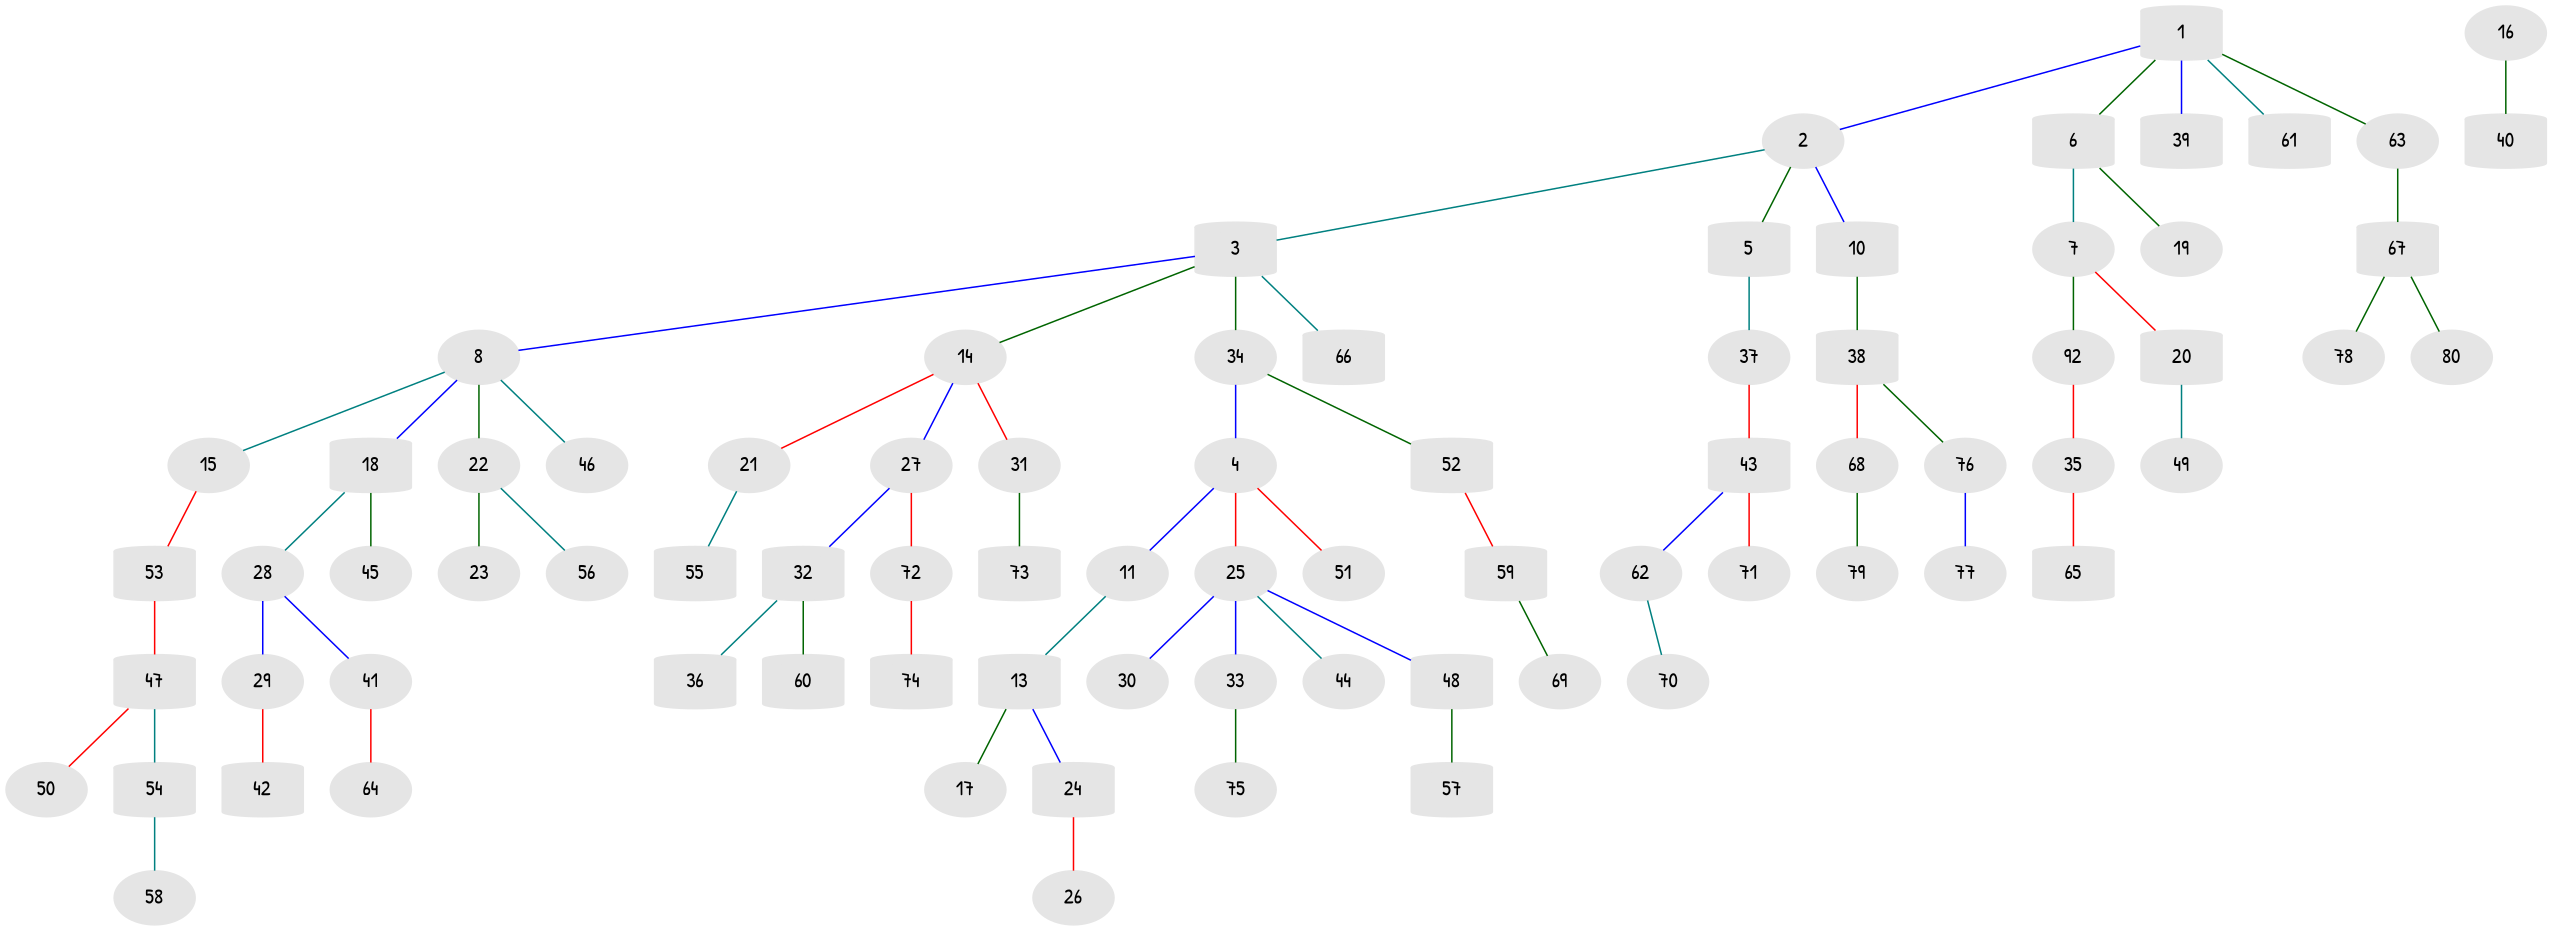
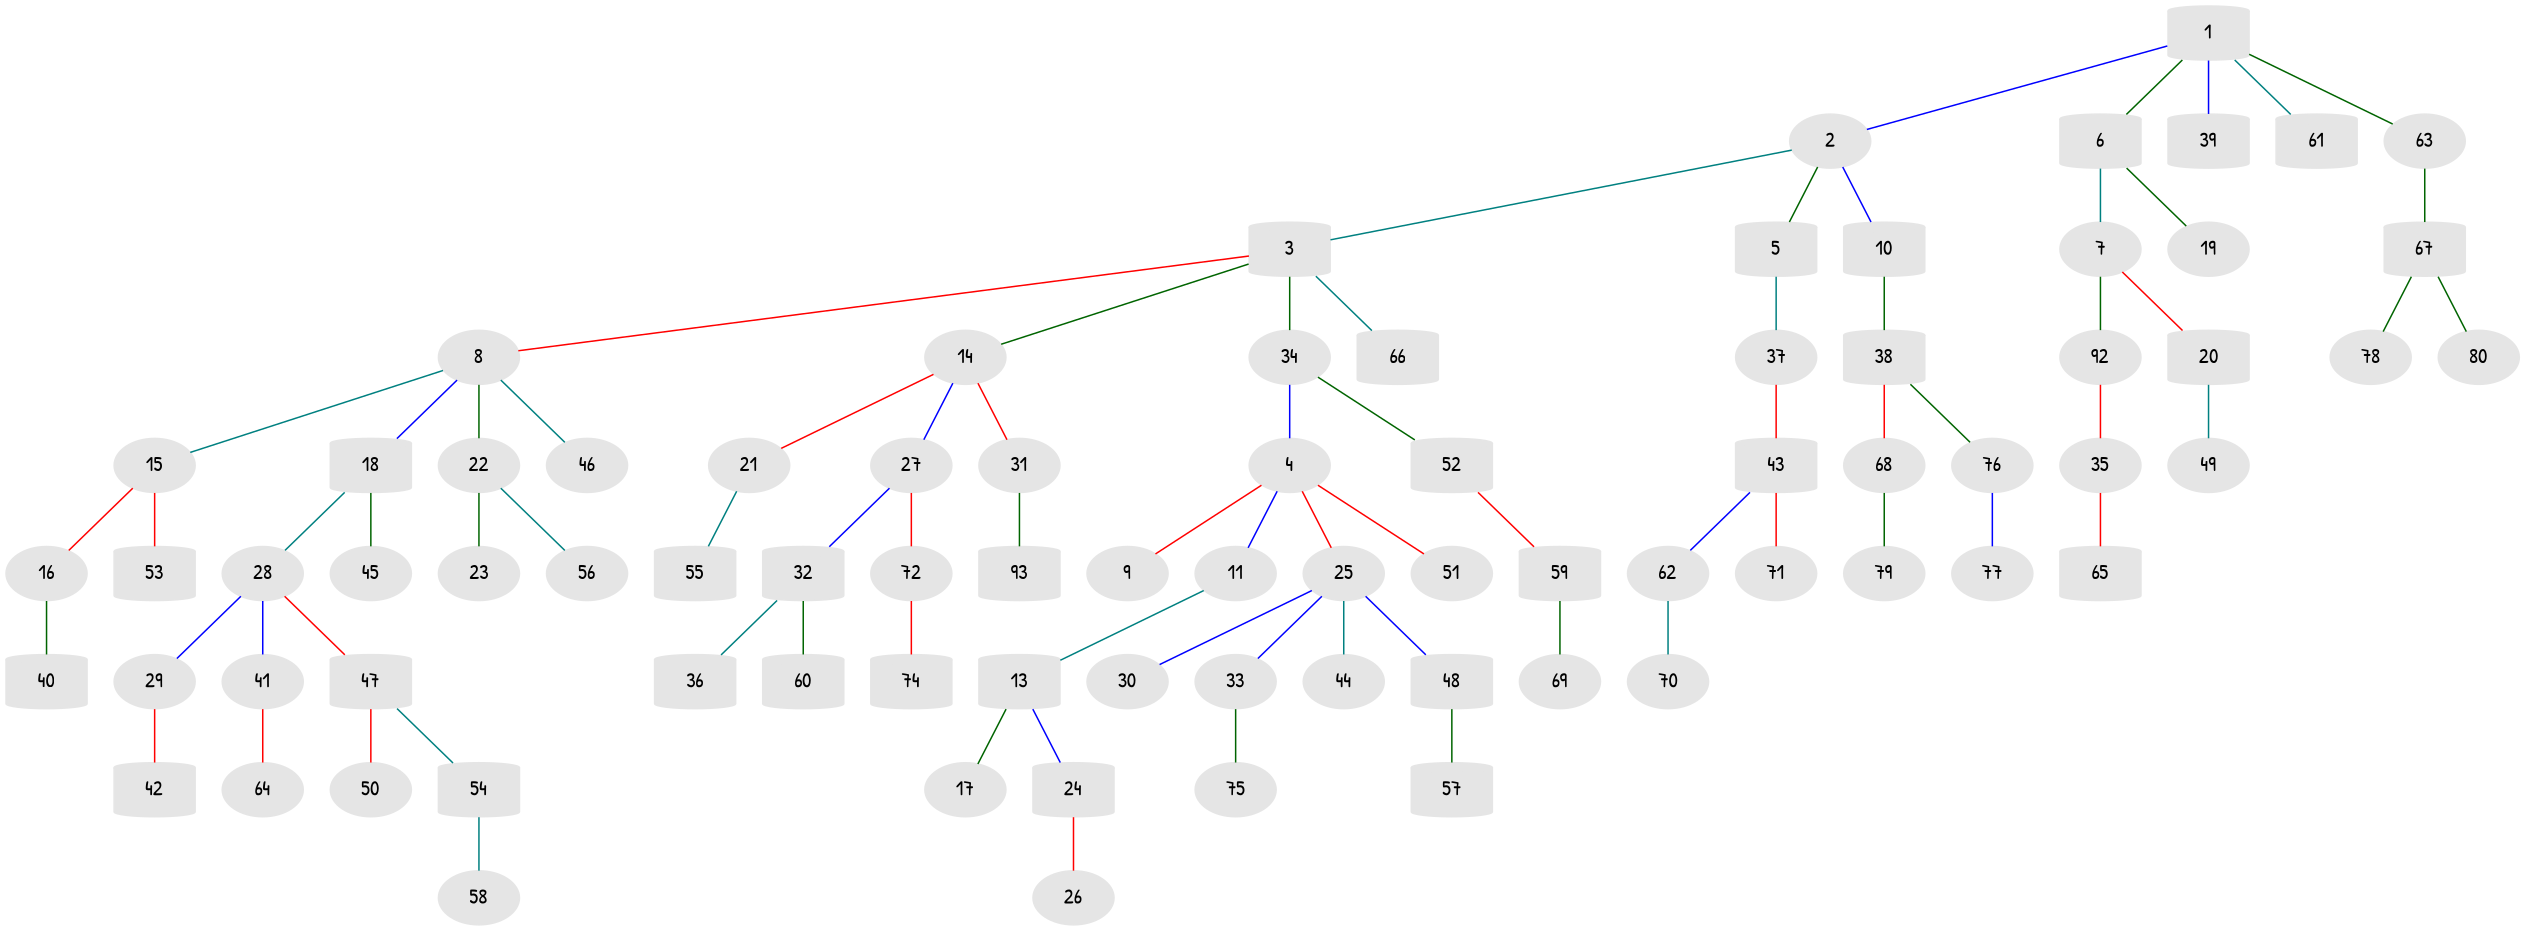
(857, 303) -> (884, 303)
none -> (101, 519)
(1019, 574) -> (1019, 574)
none -> (1128, 574)
(155, 628) -> (315, 626)
